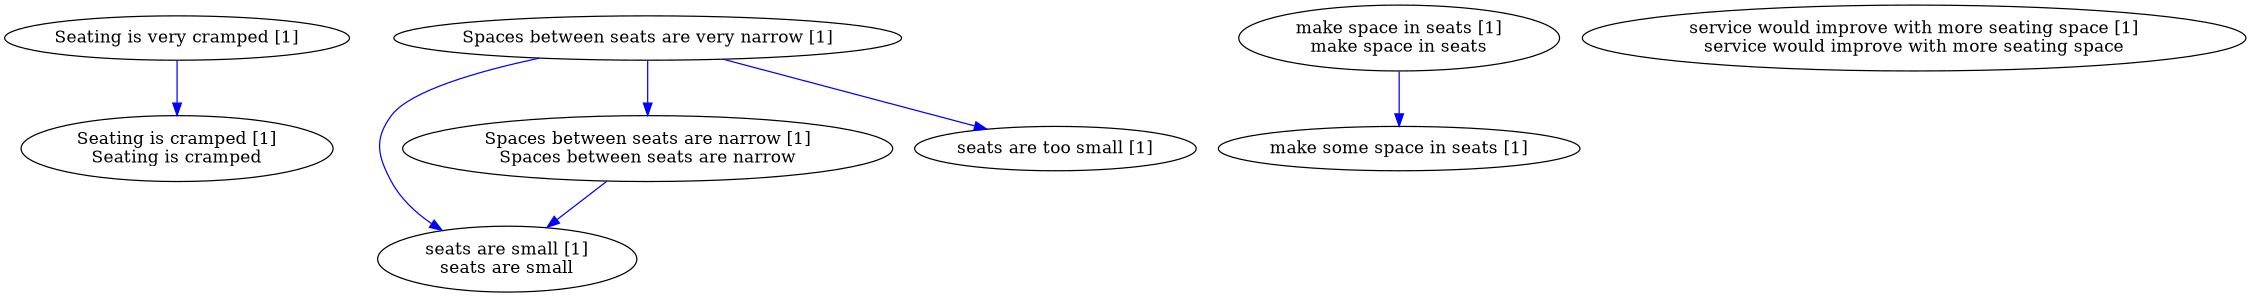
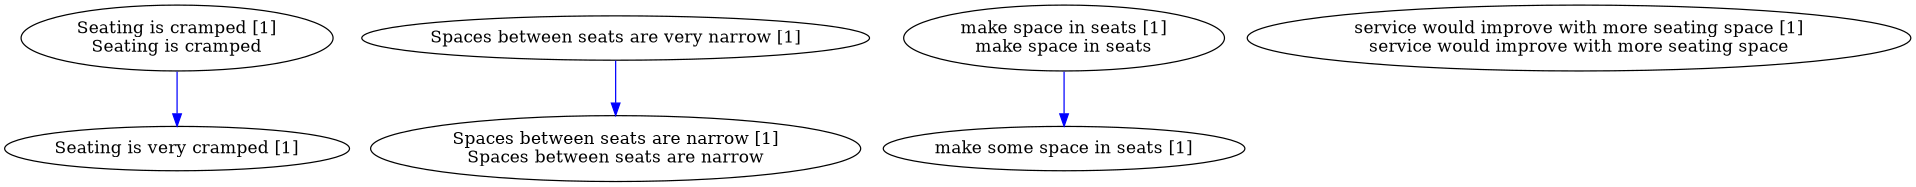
(177, 82) -> (177, 93)
(1055, 149) -> none
(507, 259) -> none
